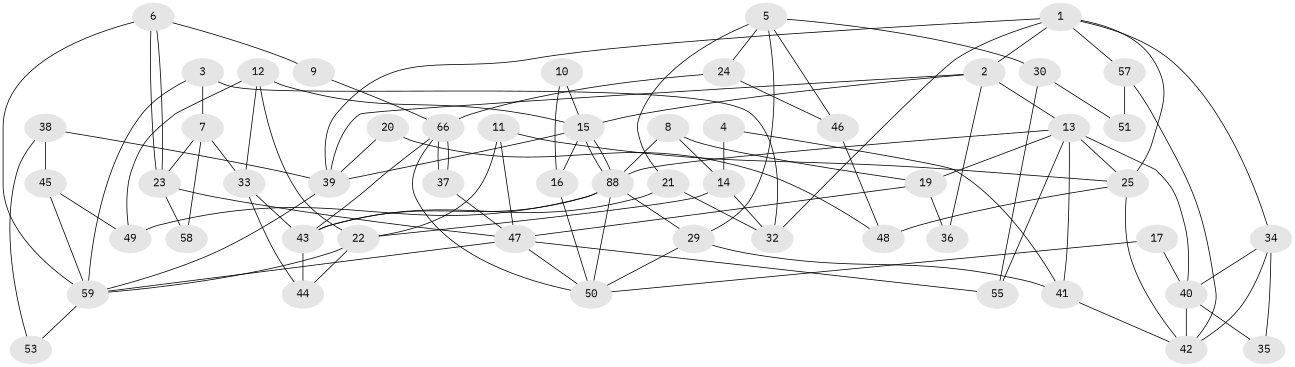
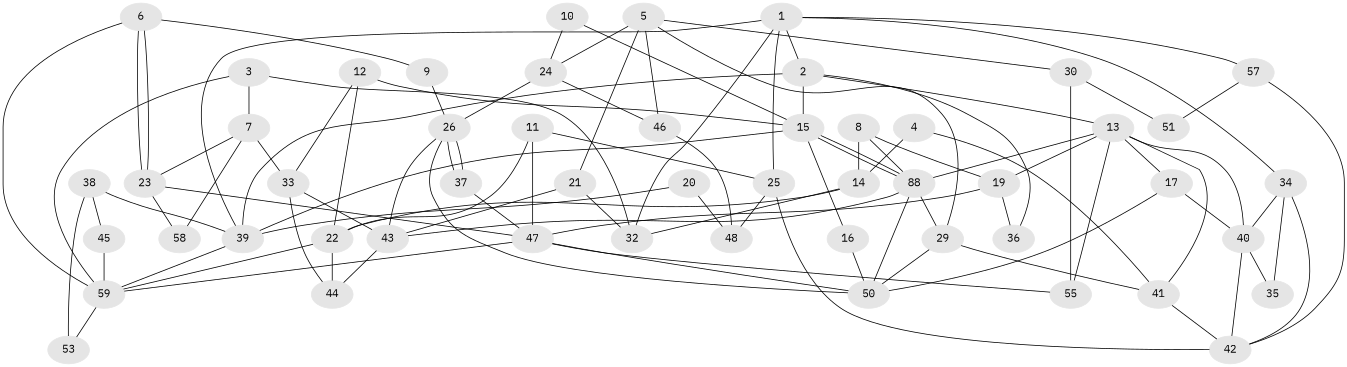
(443, 128) -> (449, 128)
(555, 128) -> (557, 45)
(1098, 156) -> (1142, 156)
(130, 239) -> none
